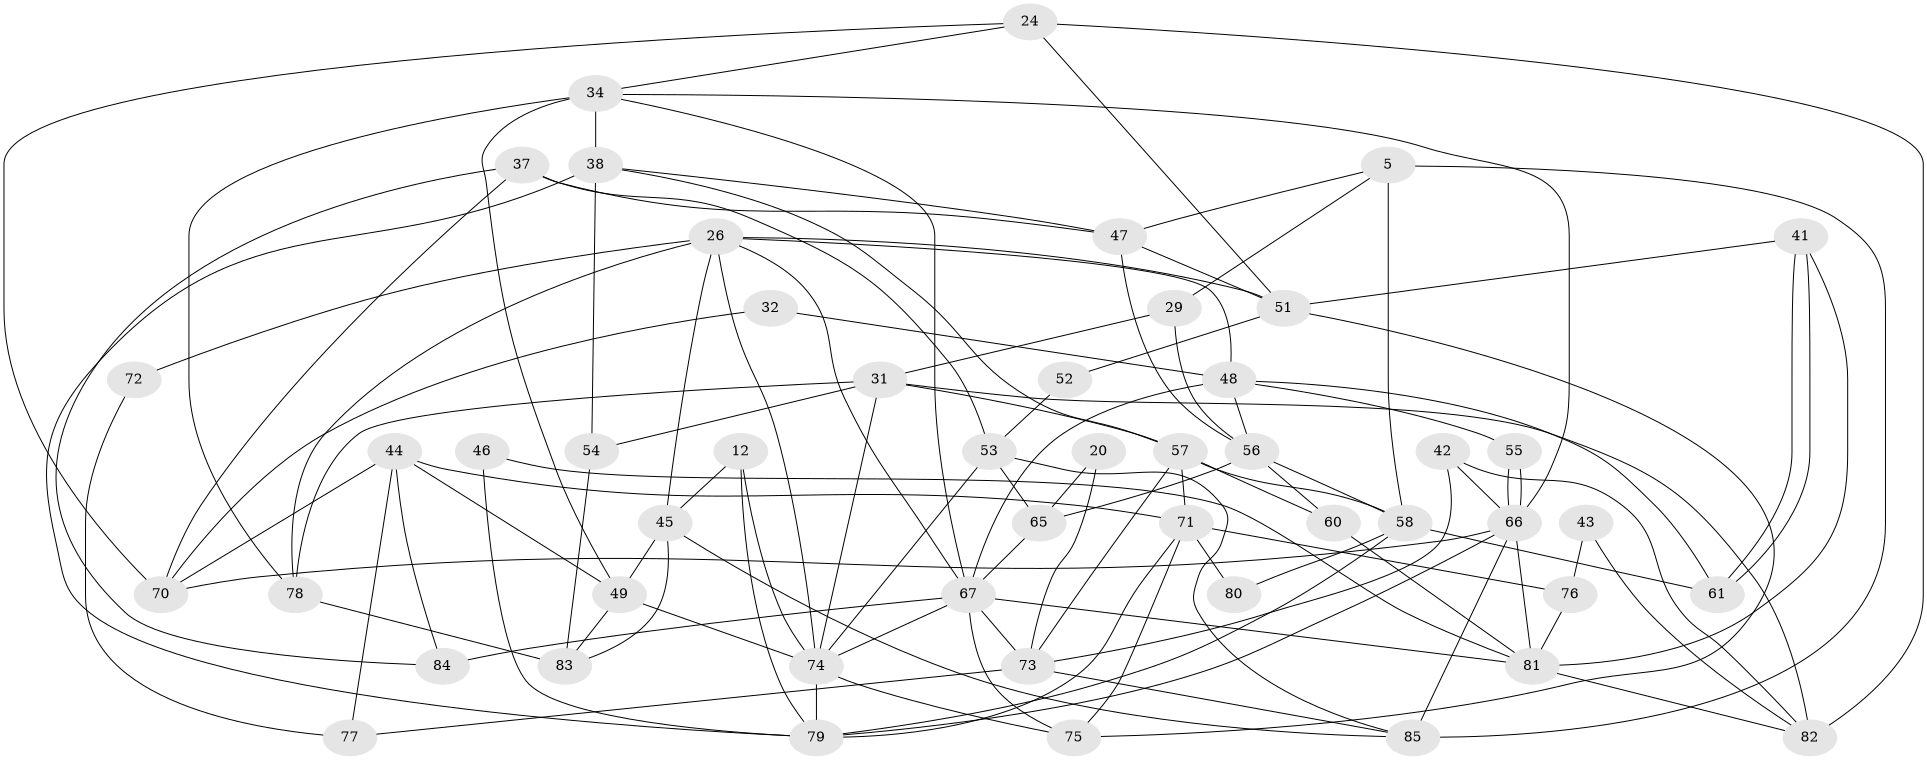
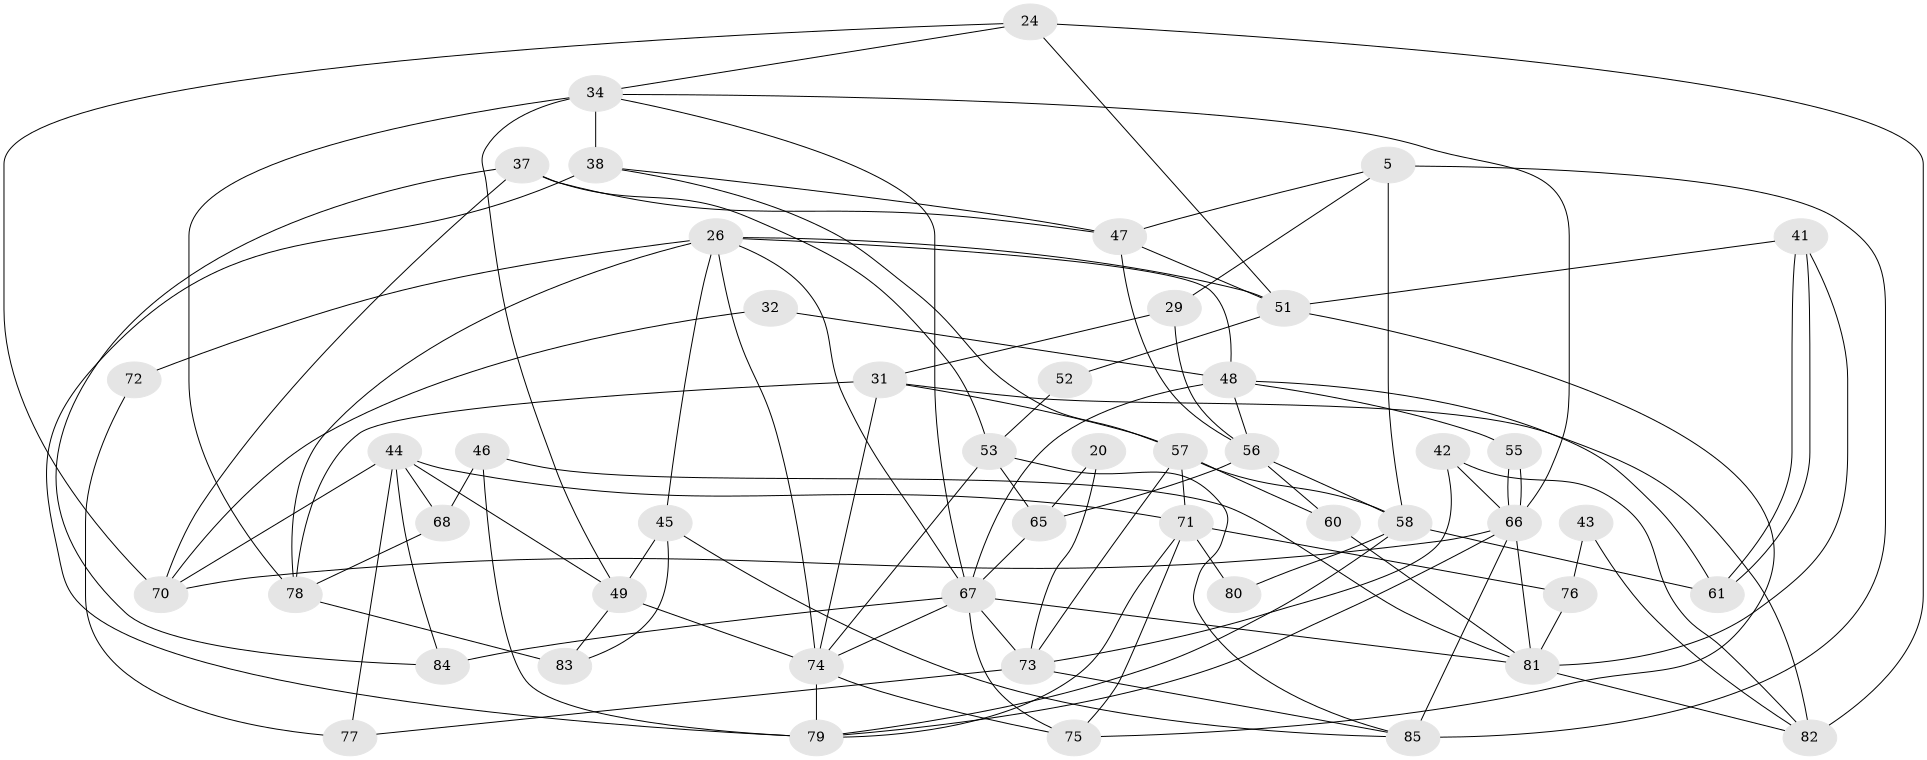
(592, 451) -> none
(741, 451) -> none
none -> (443, 523)
